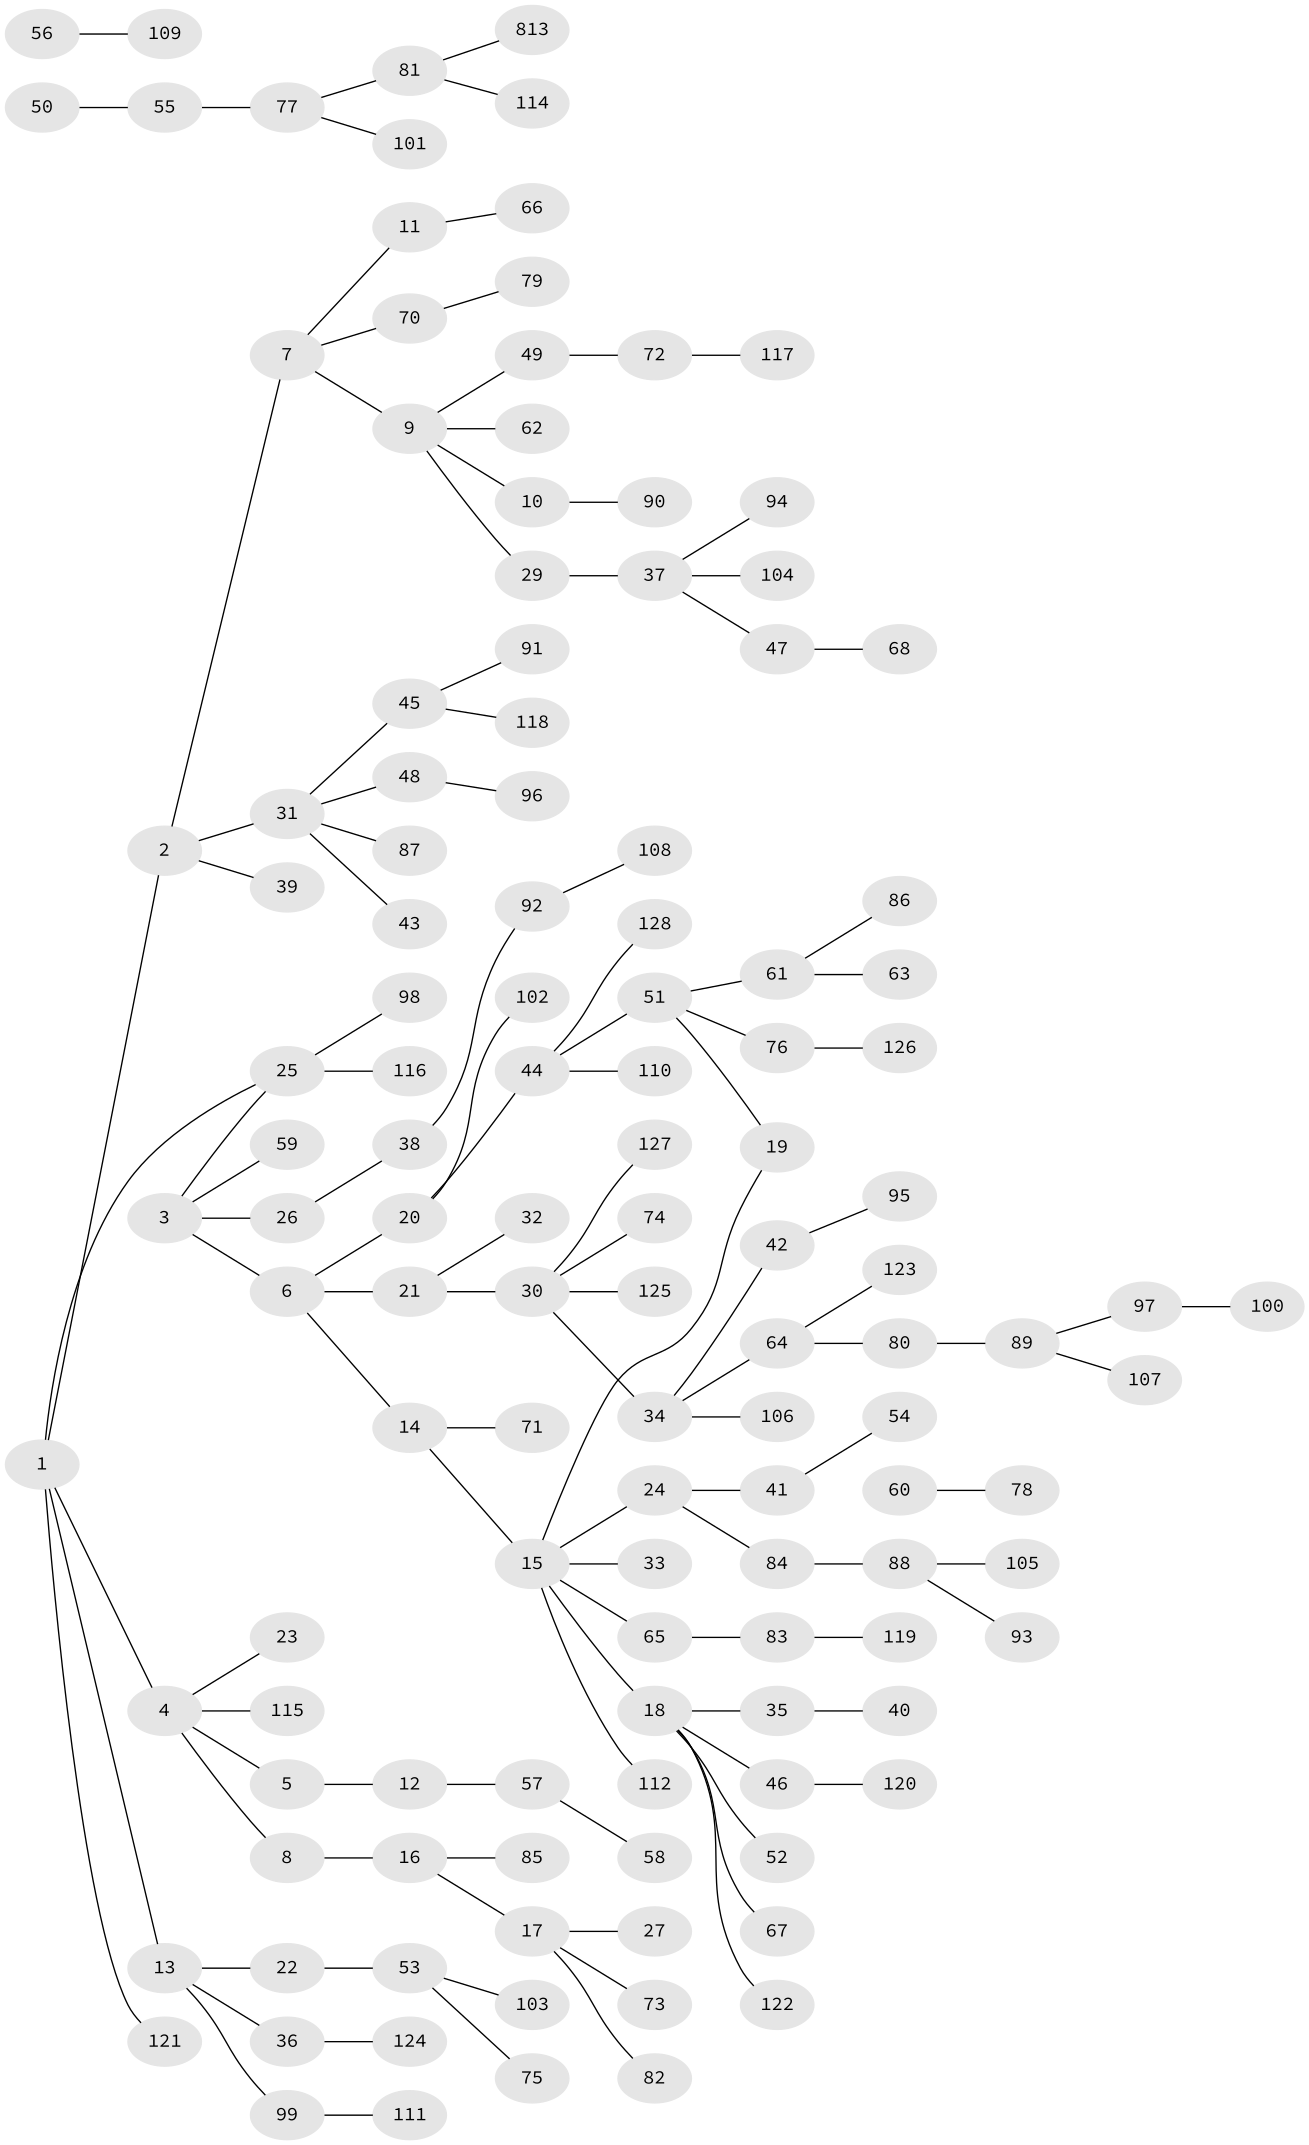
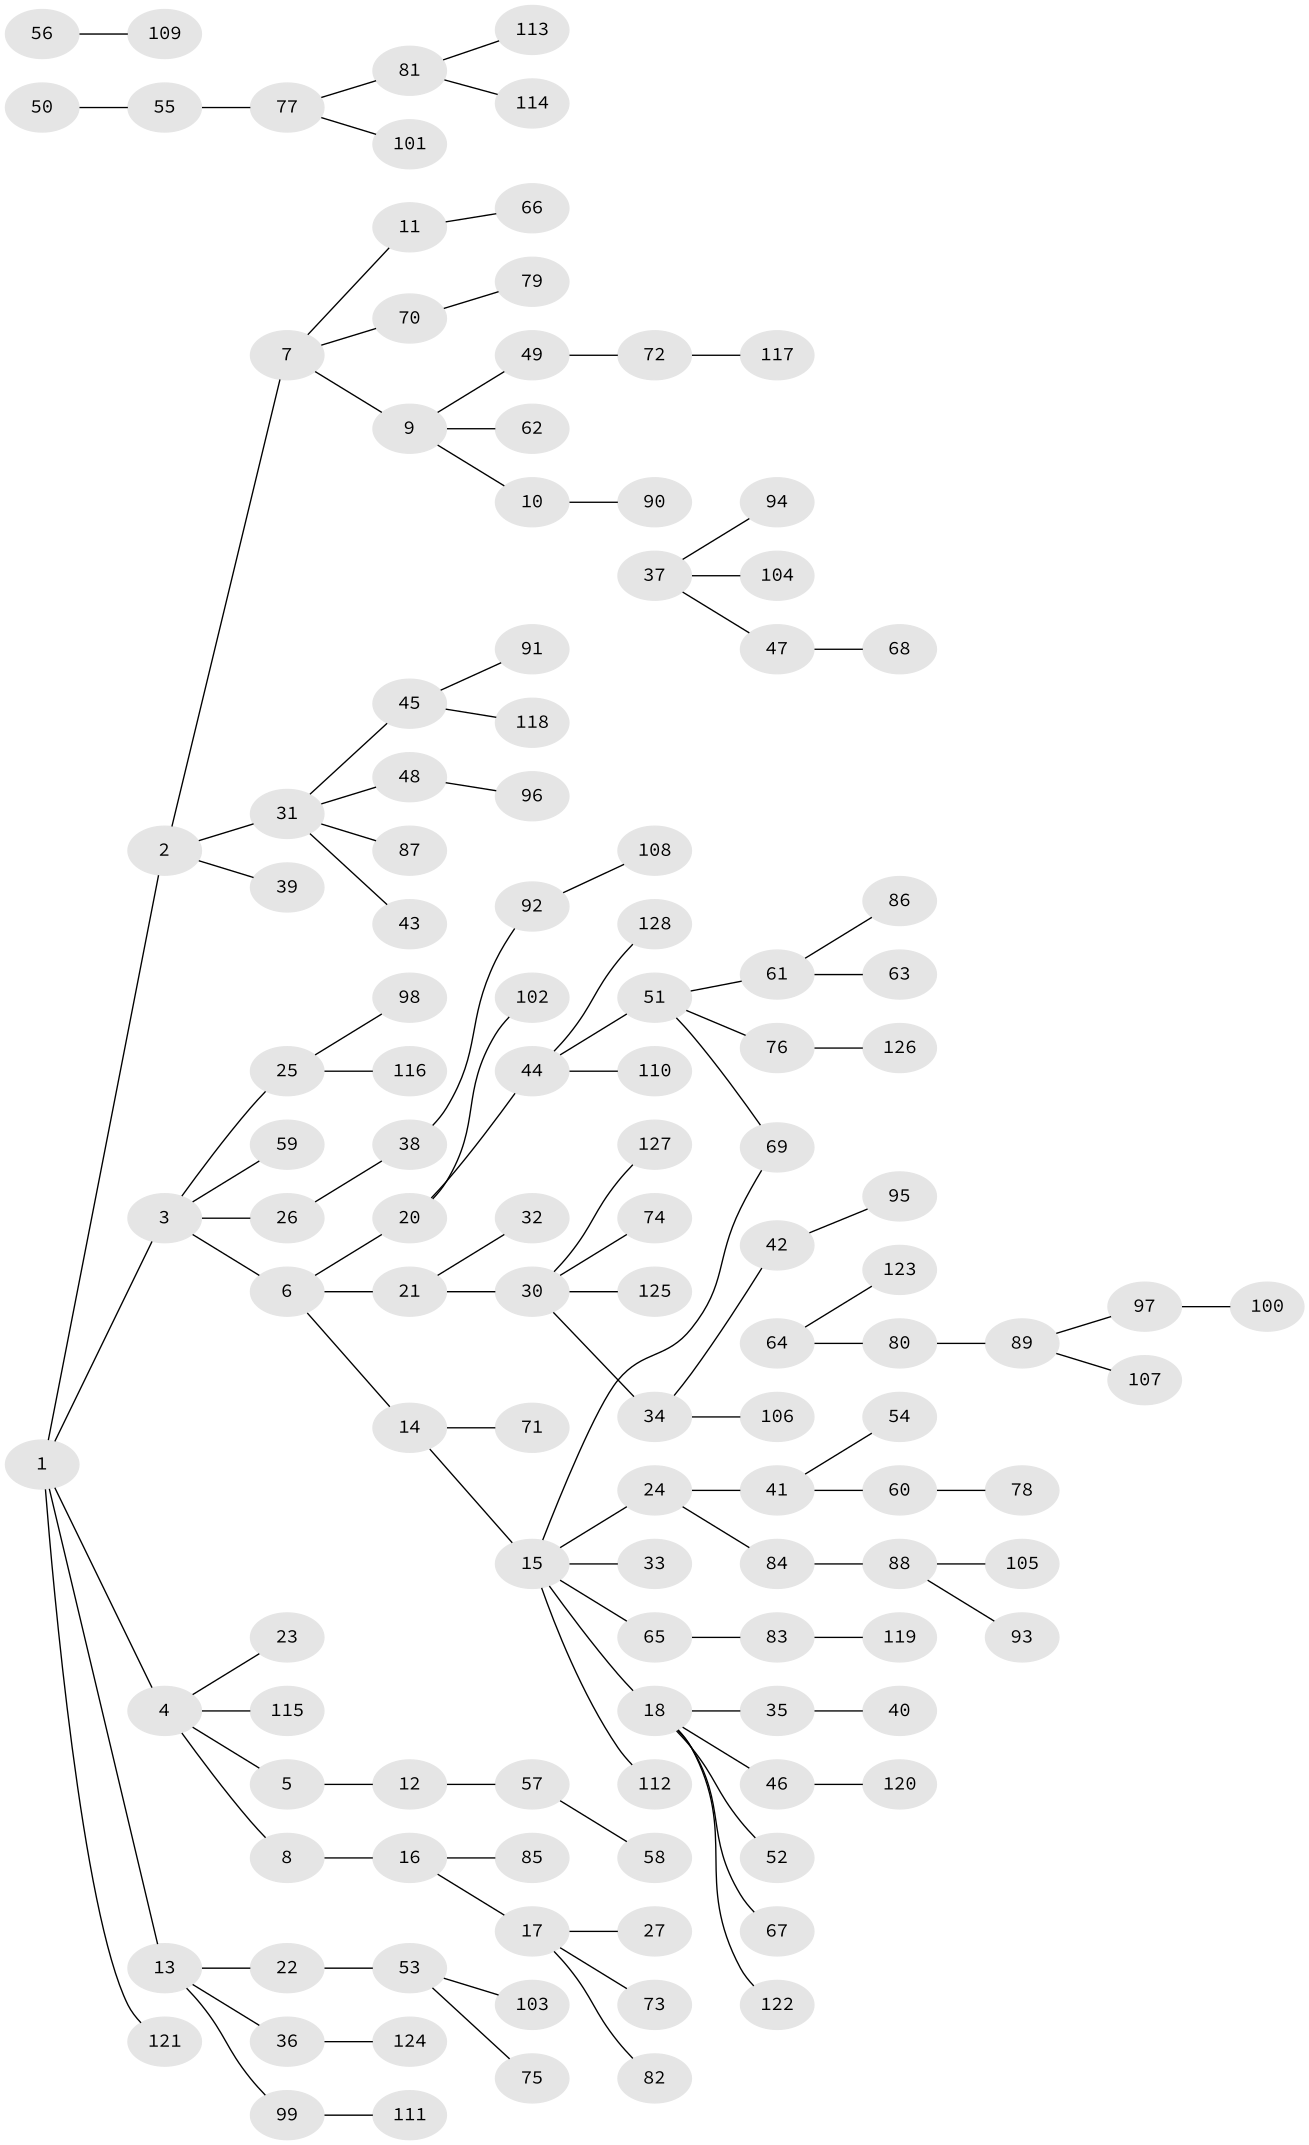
(532, 30) -> (532, 30)
(532, 576) -> none
(777, 1147) -> (777, 1147)
(100, 1230) -> (103, 1341)
(716, 1380) -> none
none -> (839, 1490)
